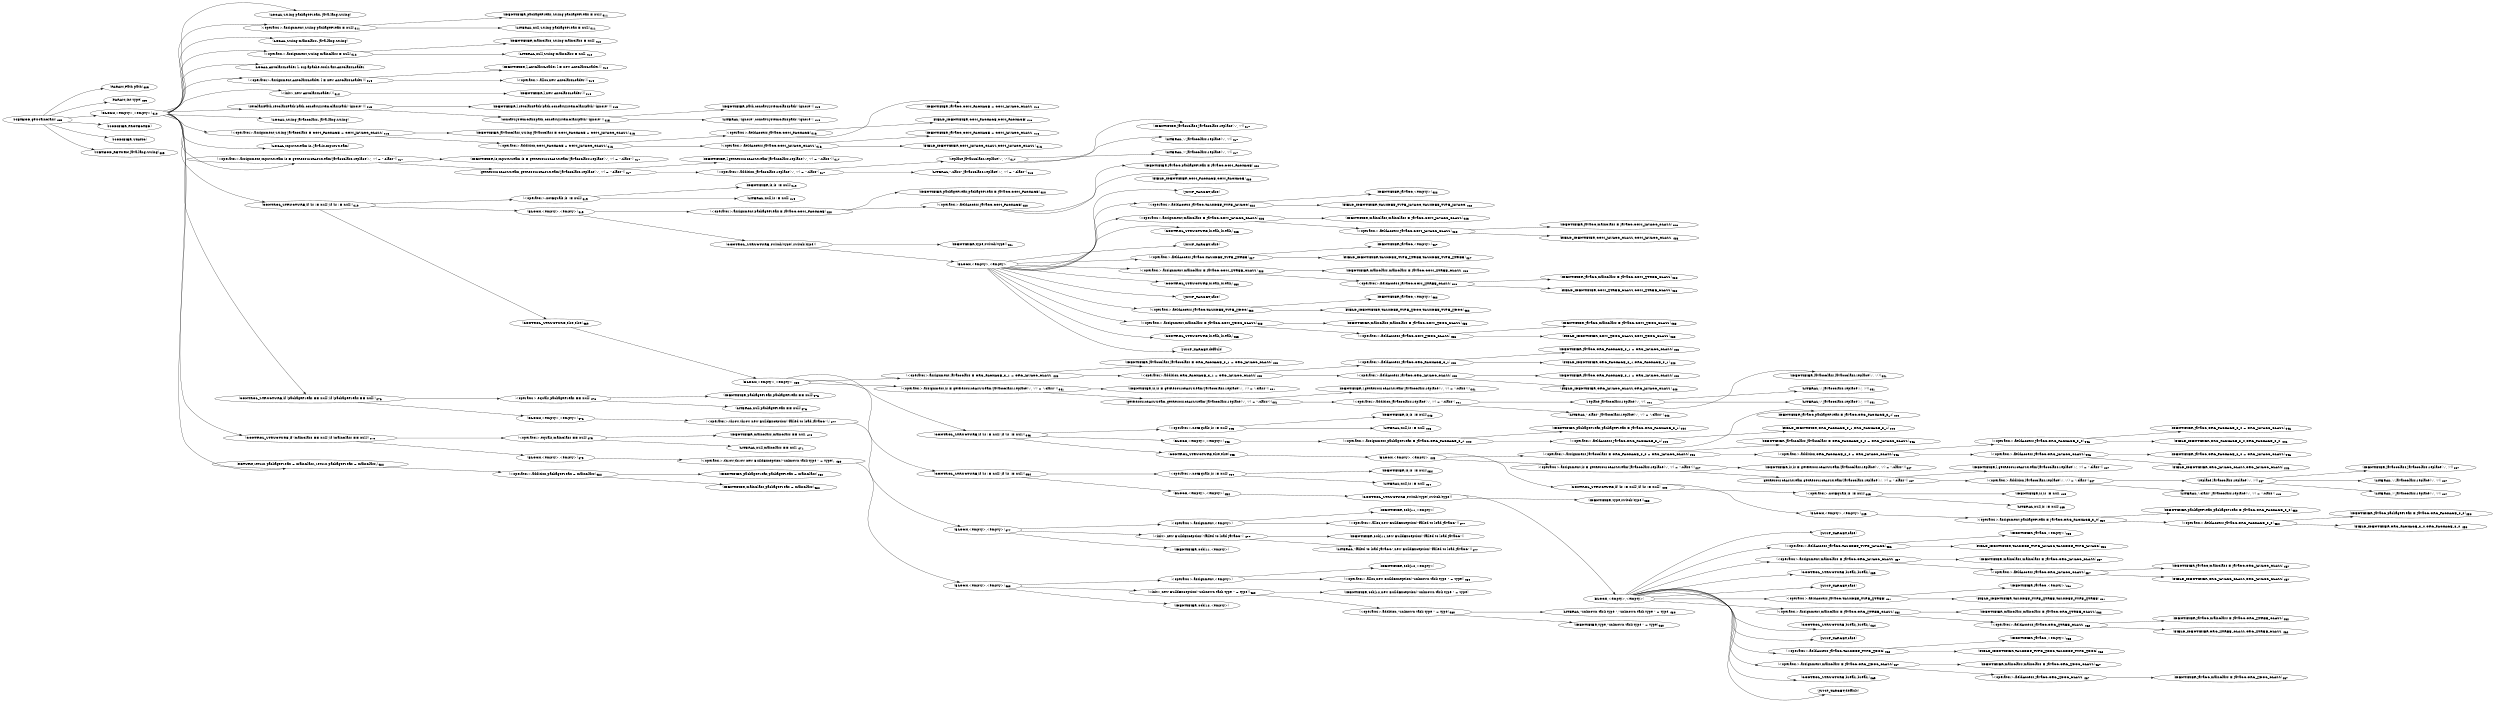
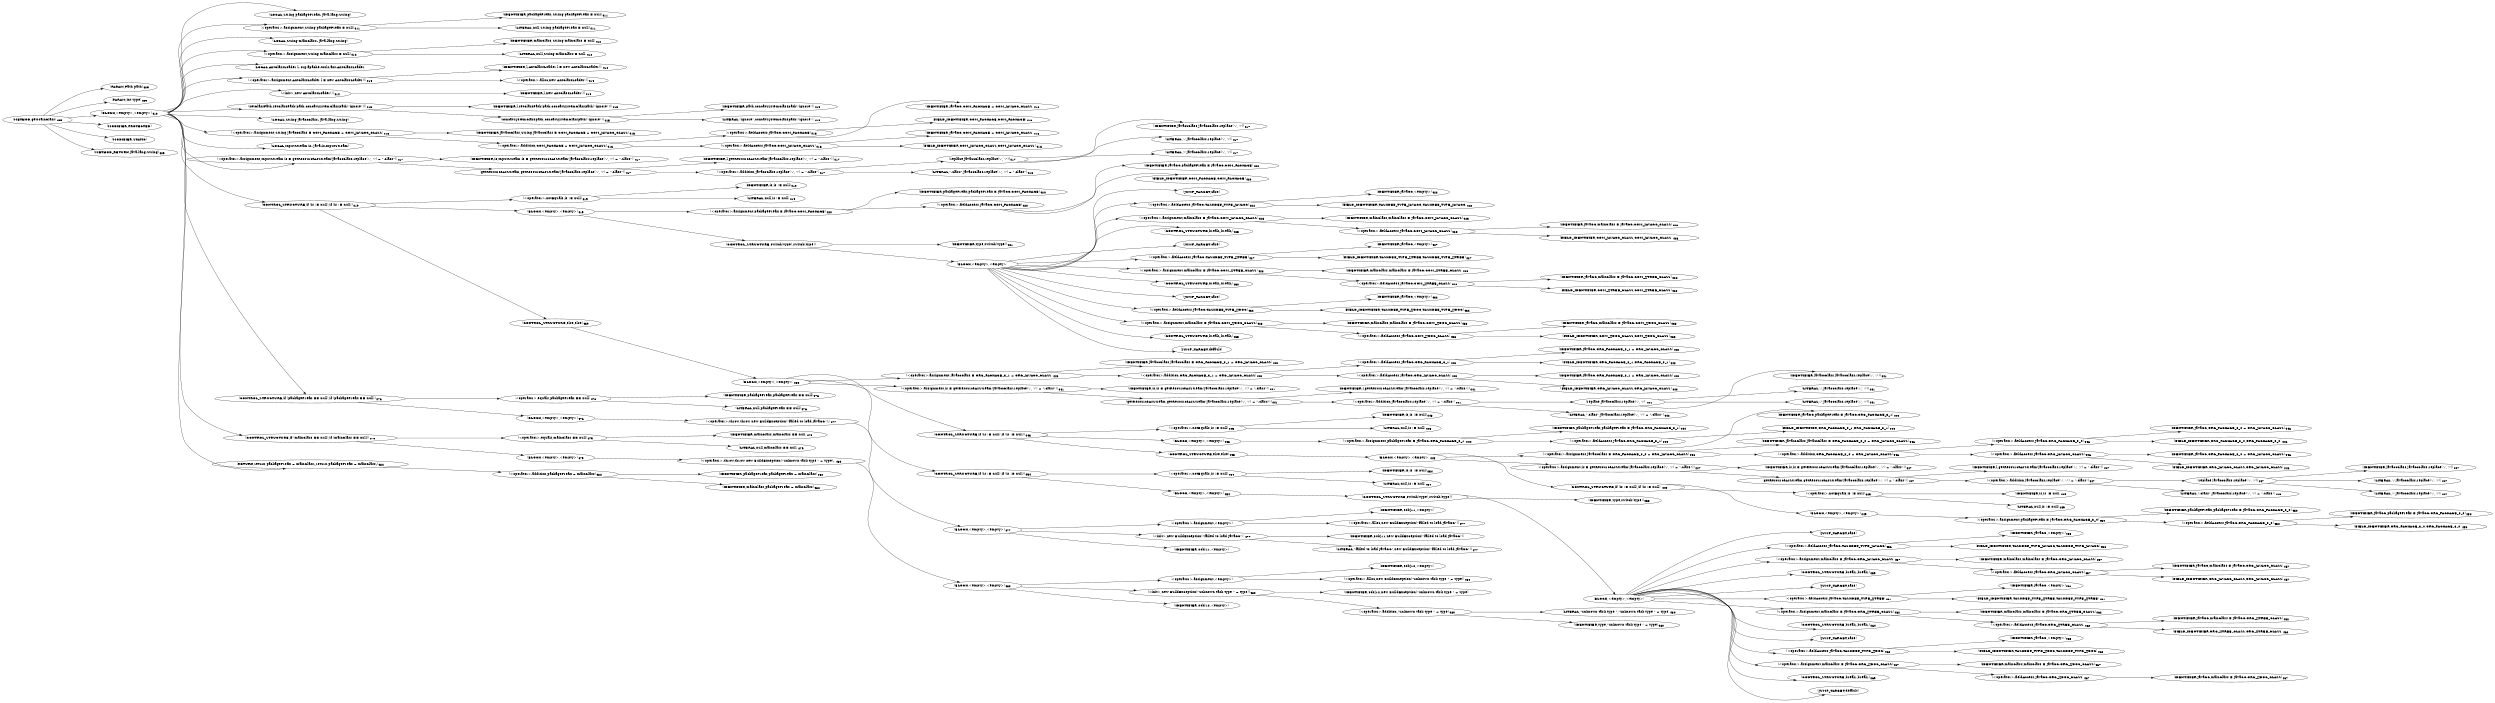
(801, 448) -> (801, 448)
